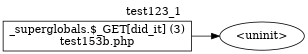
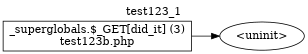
(97, 36) -> (97, 36)
